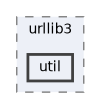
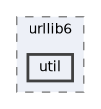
(50, 30) -> (50, 30)
